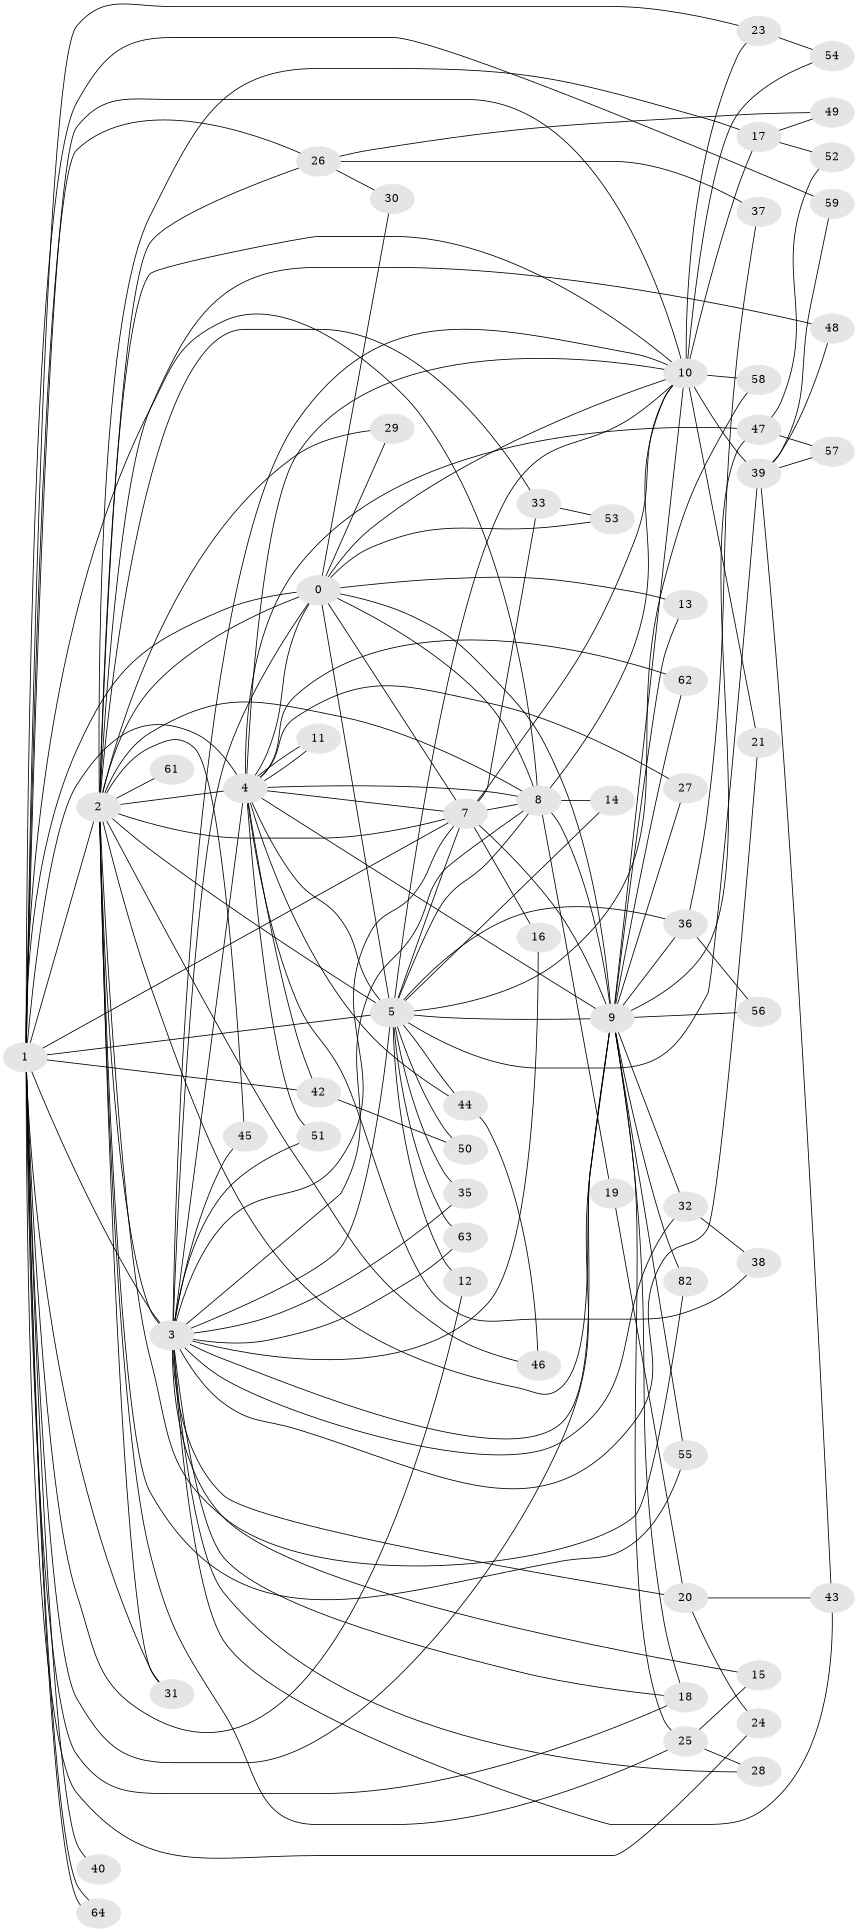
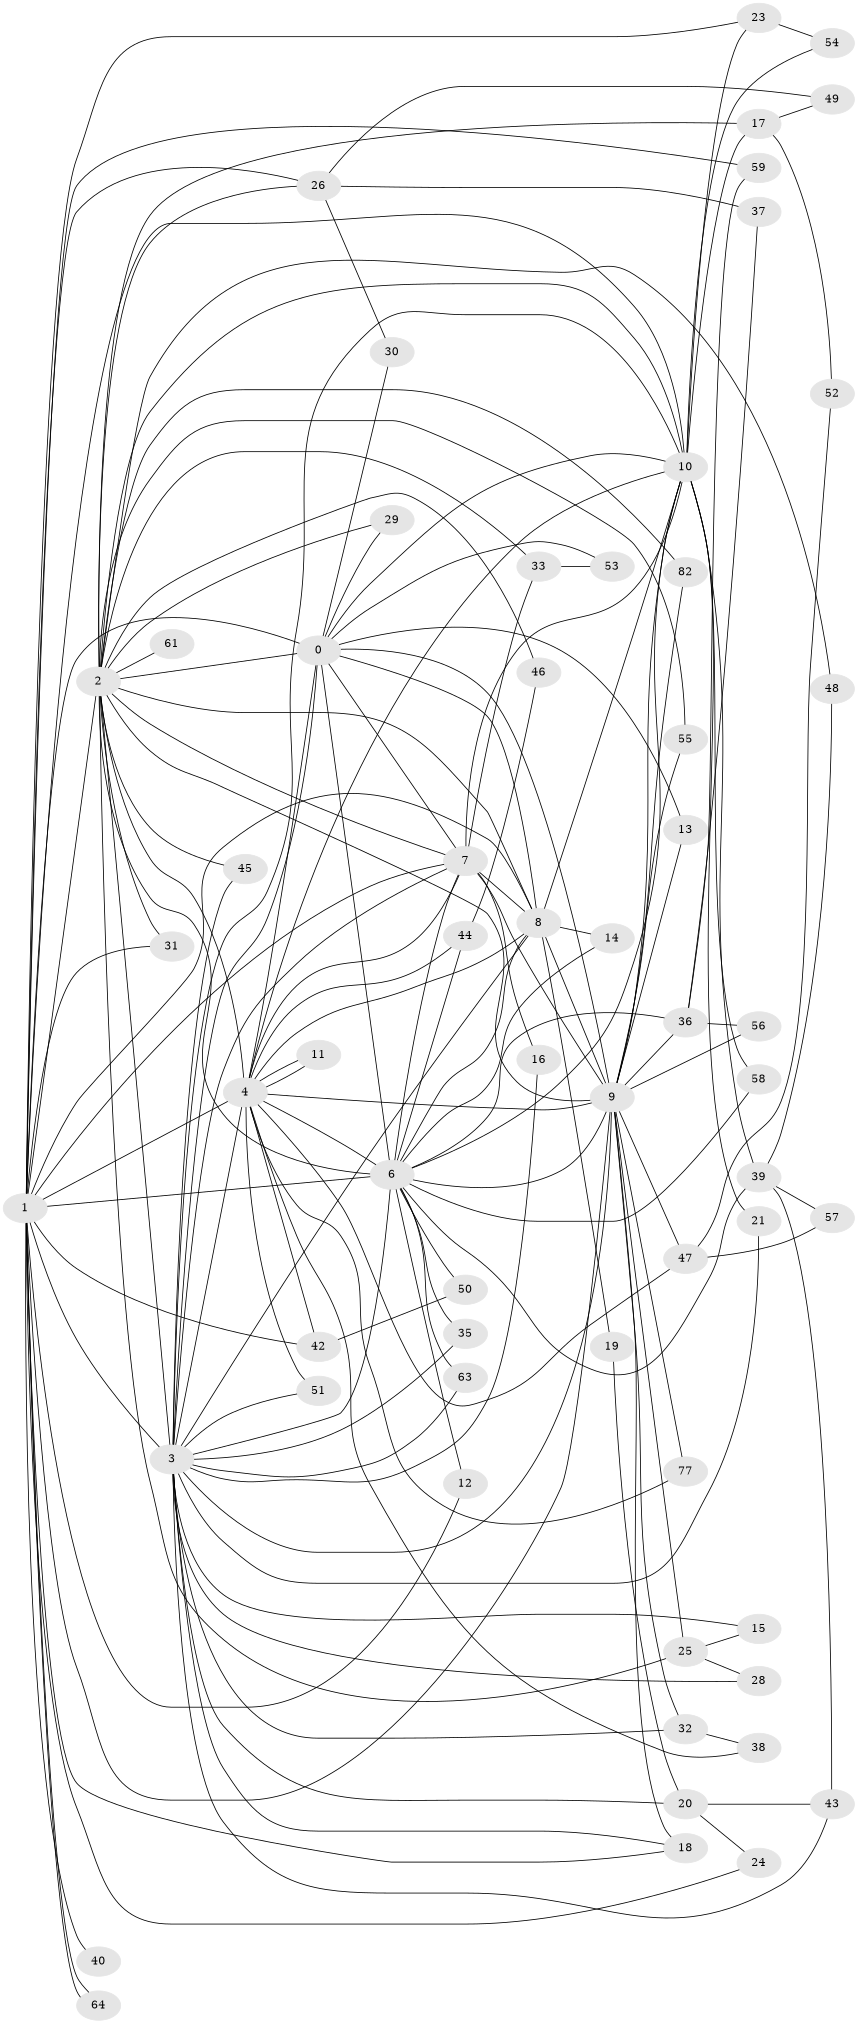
(805, 342) -> (713, 551)
(686, 681) -> none
(686, 788) -> (686, 1472)
(392, 1013) -> (392, 1175)
